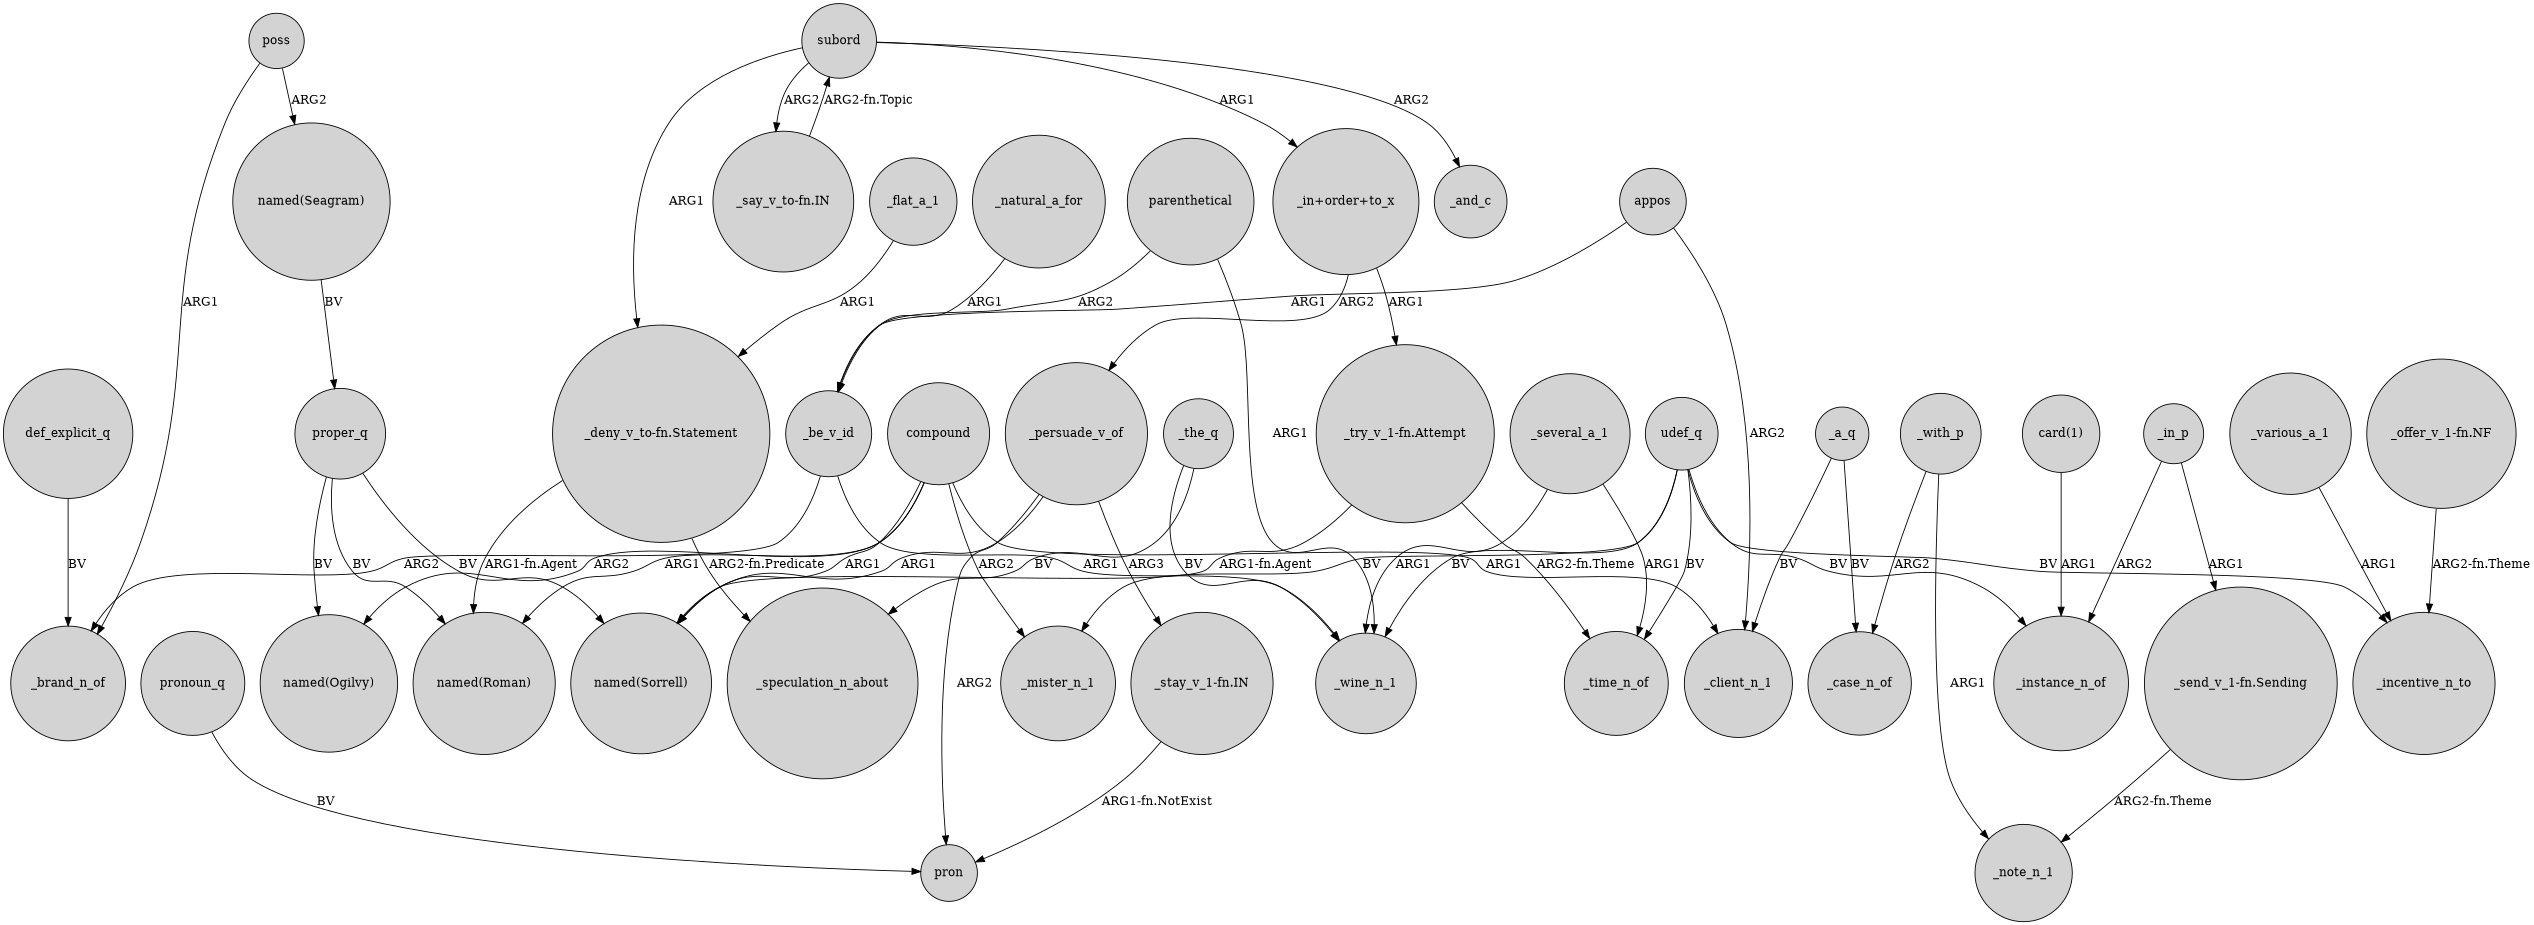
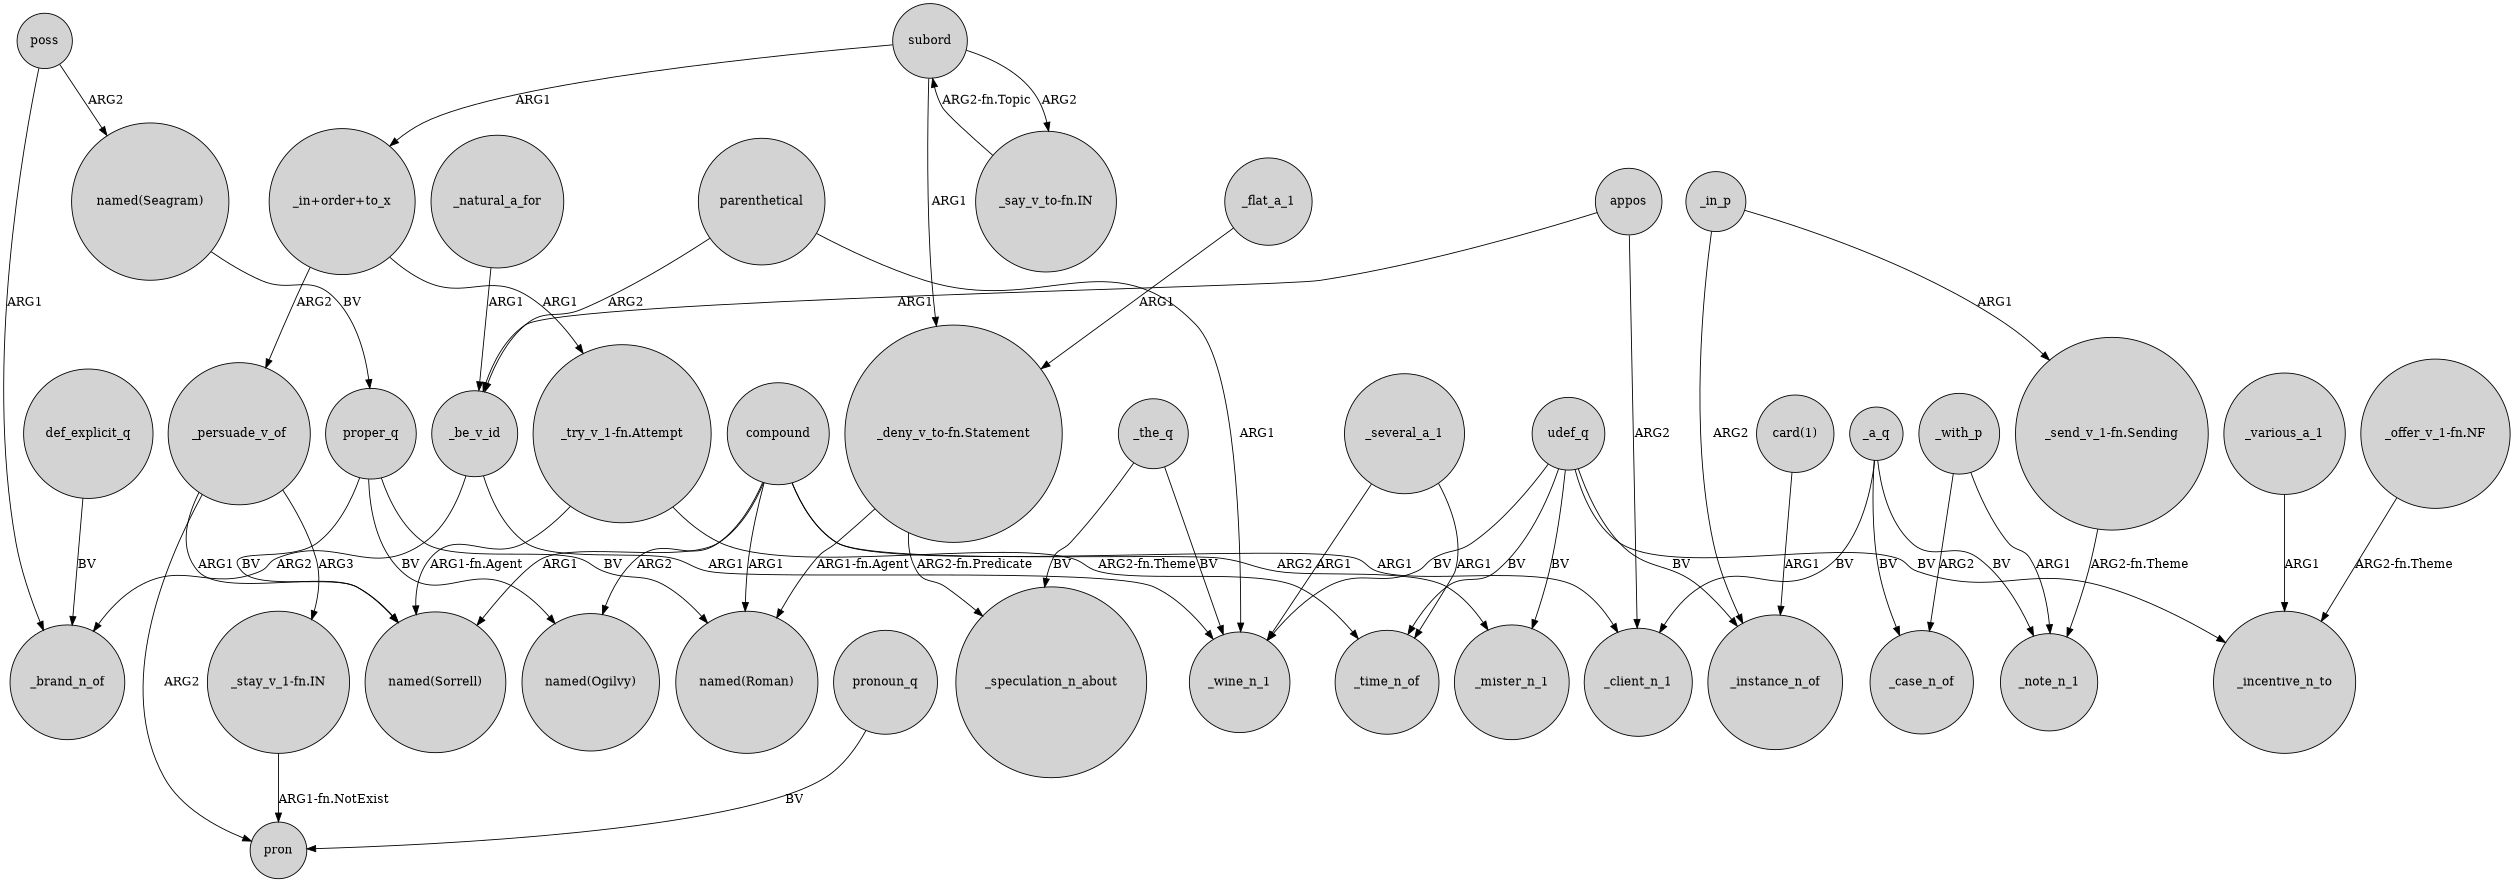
(1471, 202) -> none
none -> (1949, 551)
